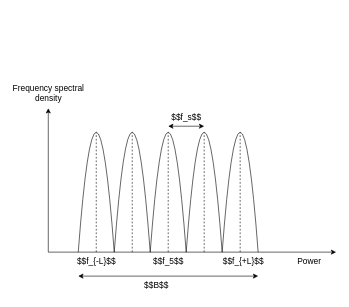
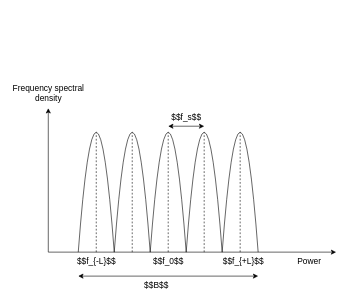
(169, 261) -> (169, 261)
